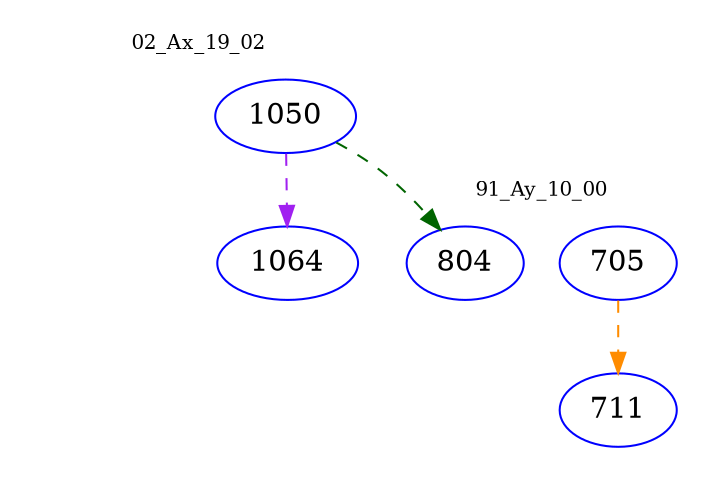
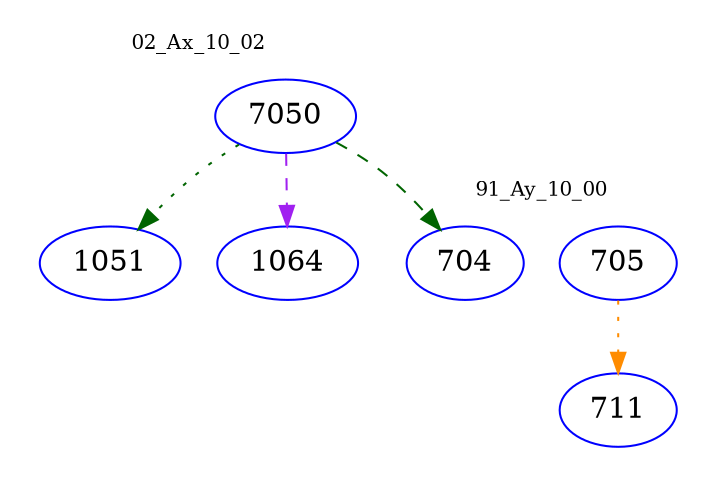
(199, 44) -> (199, 44)
(286, 116) -> (286, 116)
none -> (110, 263)
(465, 263) -> (465, 263)
(618, 327) -> (618, 327)
